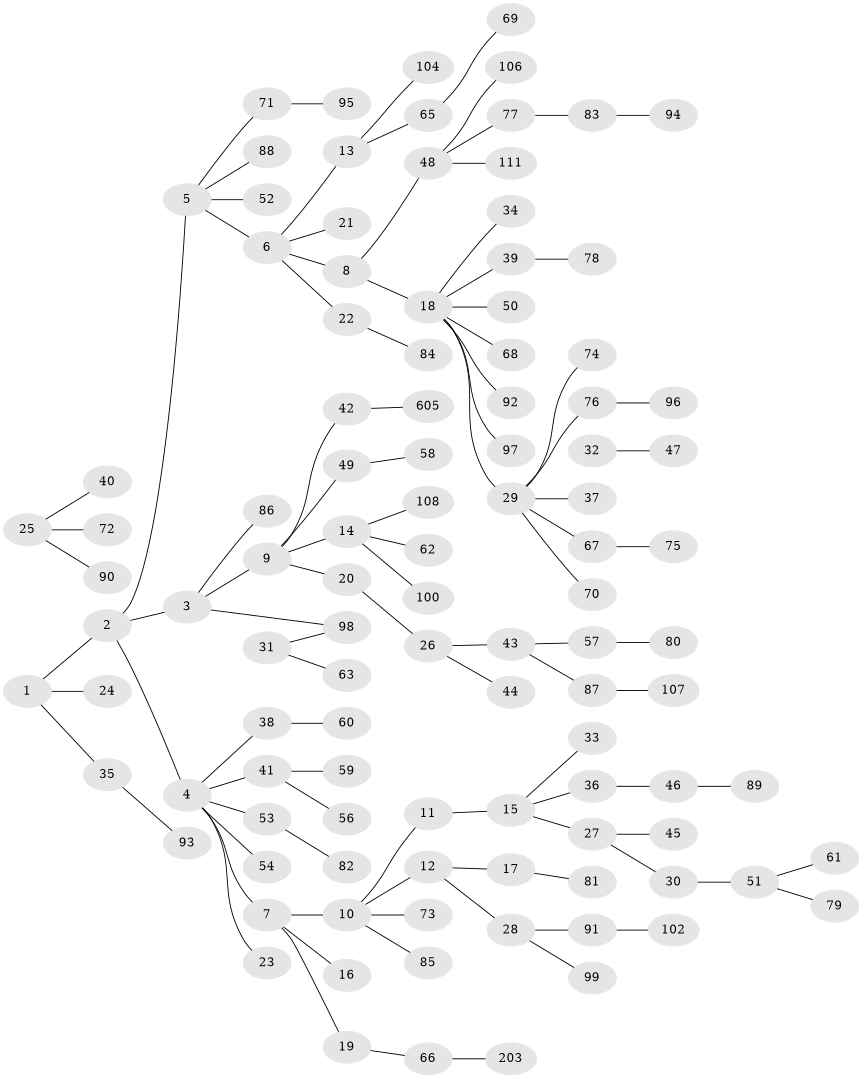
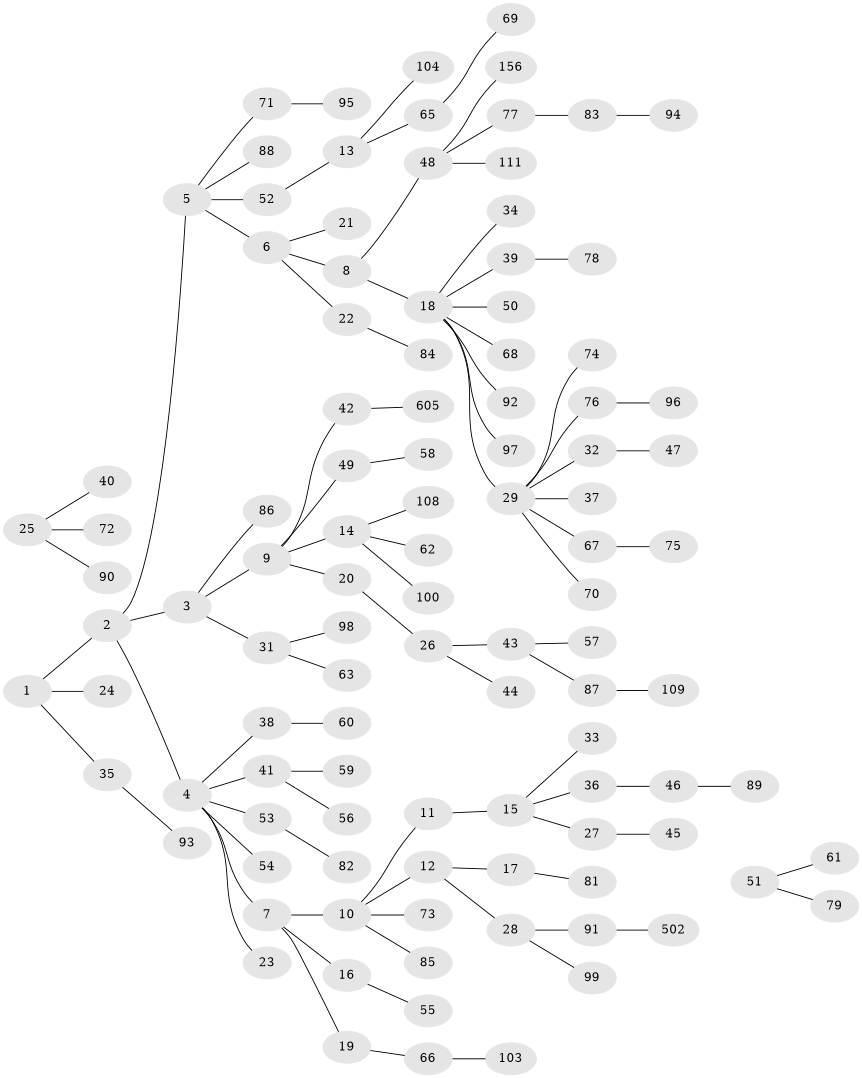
(511, 67) -> (511, 67)
(310, 201) -> (307, 176)
none -> (552, 475)
(267, 617) -> (227, 627)
(674, 643) -> none
(674, 690) -> (674, 690)
(674, 882) -> none
(674, 930) -> (674, 930)
none -> (428, 1011)
(511, 1059) -> (511, 1059)
